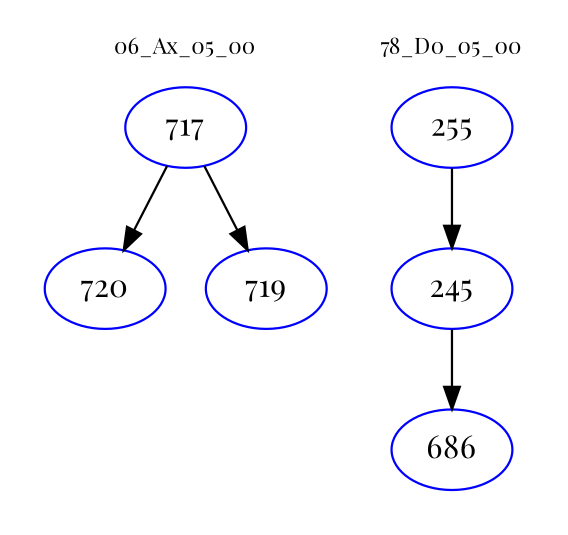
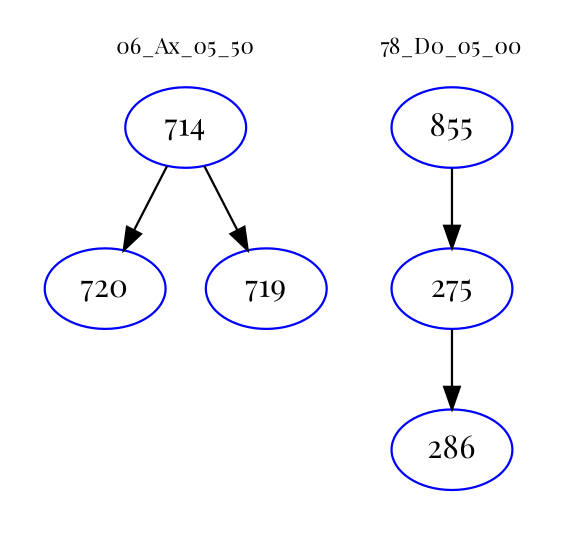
(186, 48) -> (186, 48)
(186, 128) -> (186, 128)
(452, 128) -> (452, 128)
(452, 289) -> (452, 289)
(452, 450) -> (452, 450)
